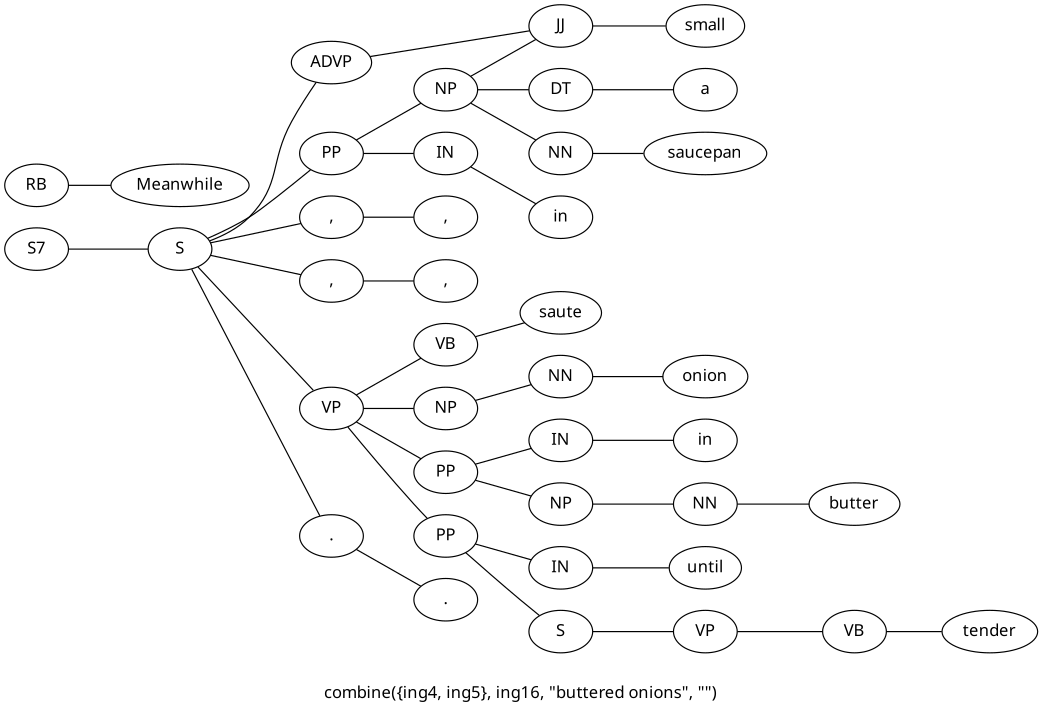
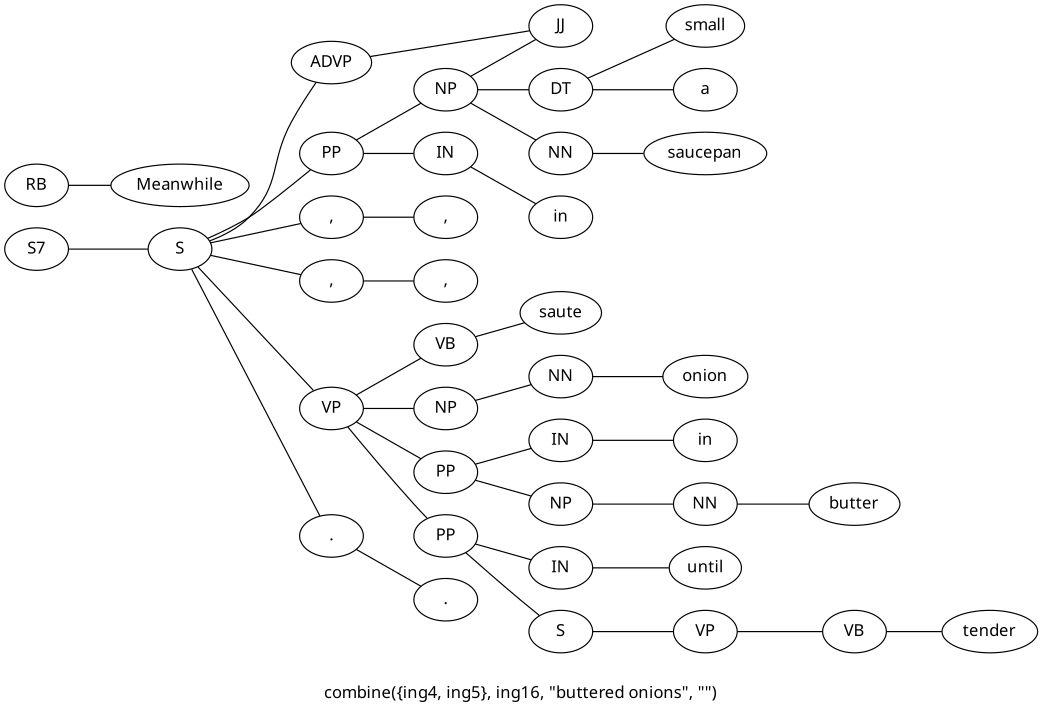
(629, 26) -> (631, 59)
